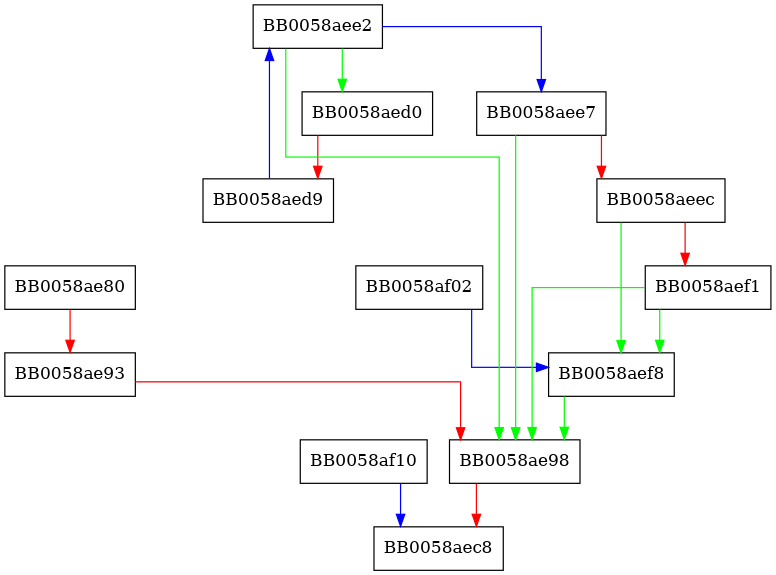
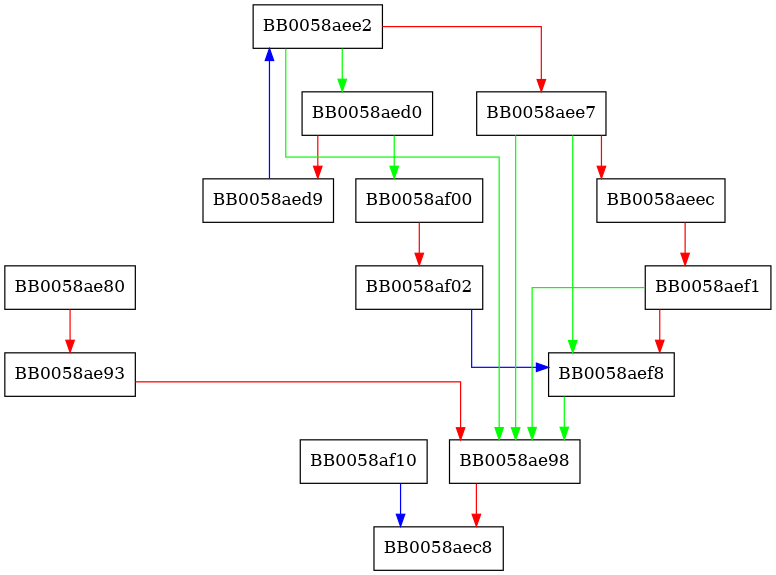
(488, 27) -> (488, 27)
none -> (419, 201)
(621, 279) -> (573, 238)
(660, 325) -> (660, 325)
